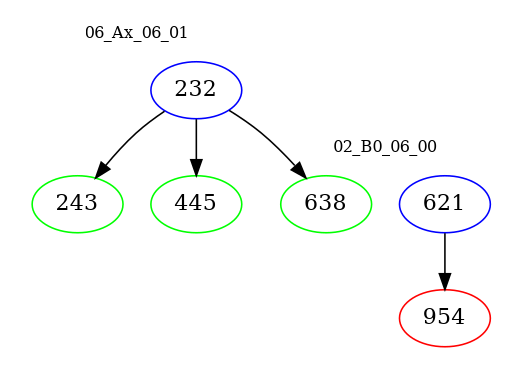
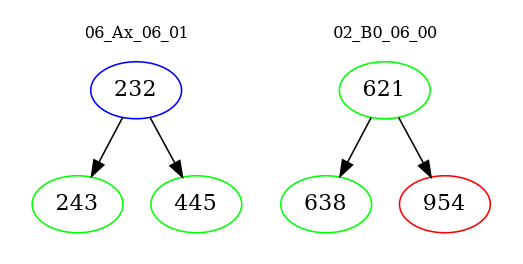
(278, 148) -> (359, 140)
(445, 204) -> (385, 90)
